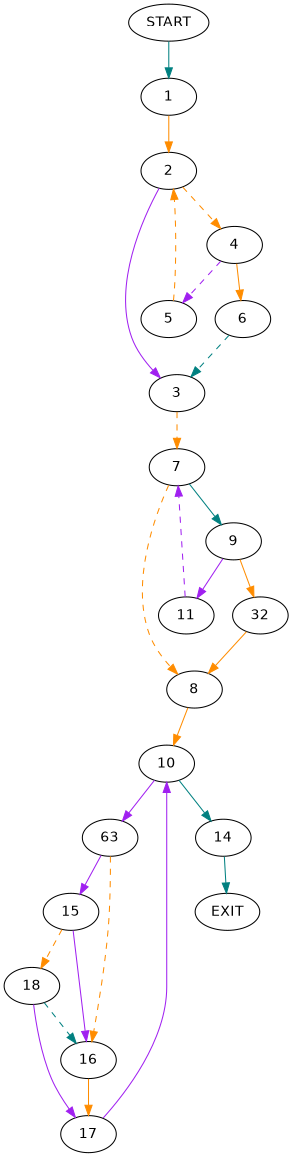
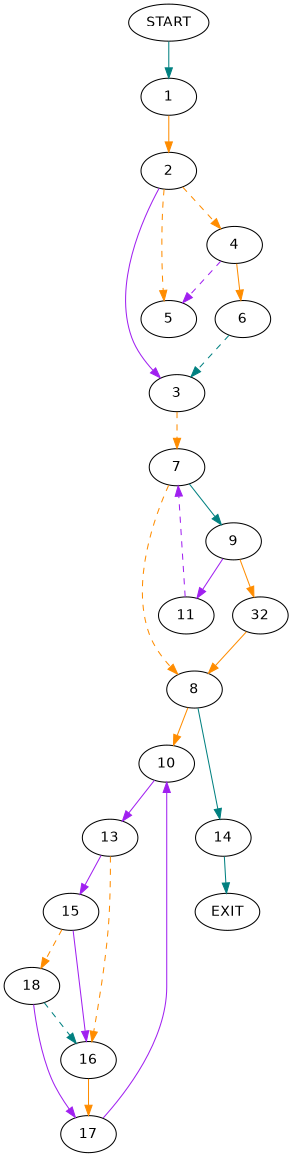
(176, 250) -> (162, 240)
(192, 797) -> (208, 759)
(110, 838) -> (110, 838)
